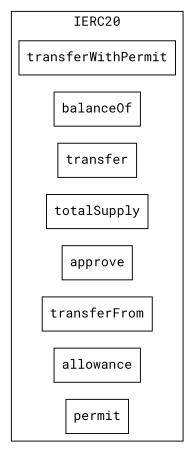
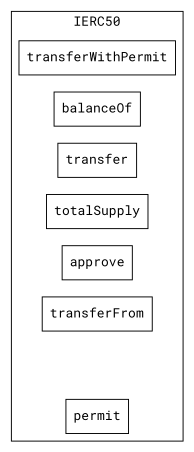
(97, 22) -> (97, 22)
(97, 365) -> none
